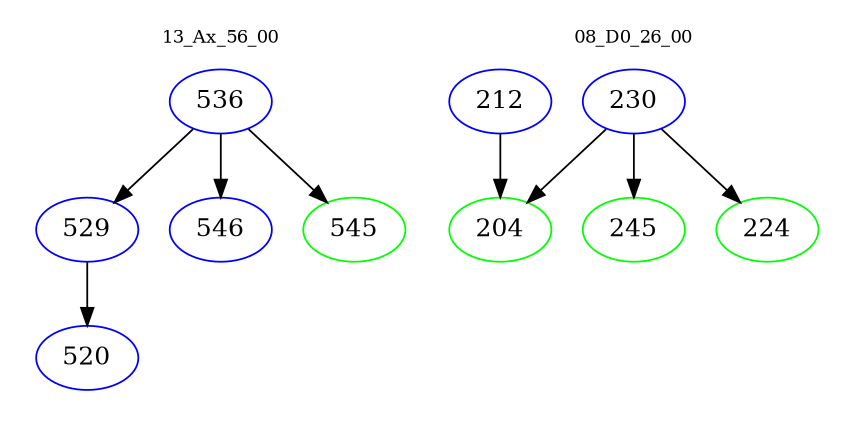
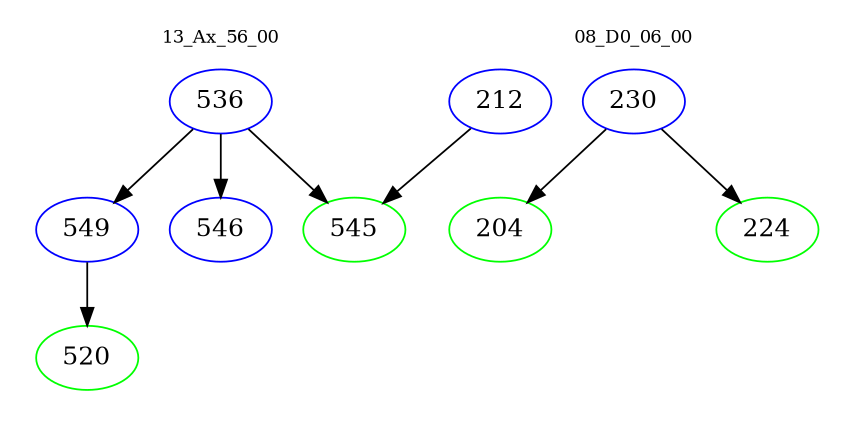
(634, 38) -> (634, 38)
(500, 157) -> (447, 149)
(87, 230) -> (87, 230)
(634, 230) -> none
(87, 358) -> (87, 358)
